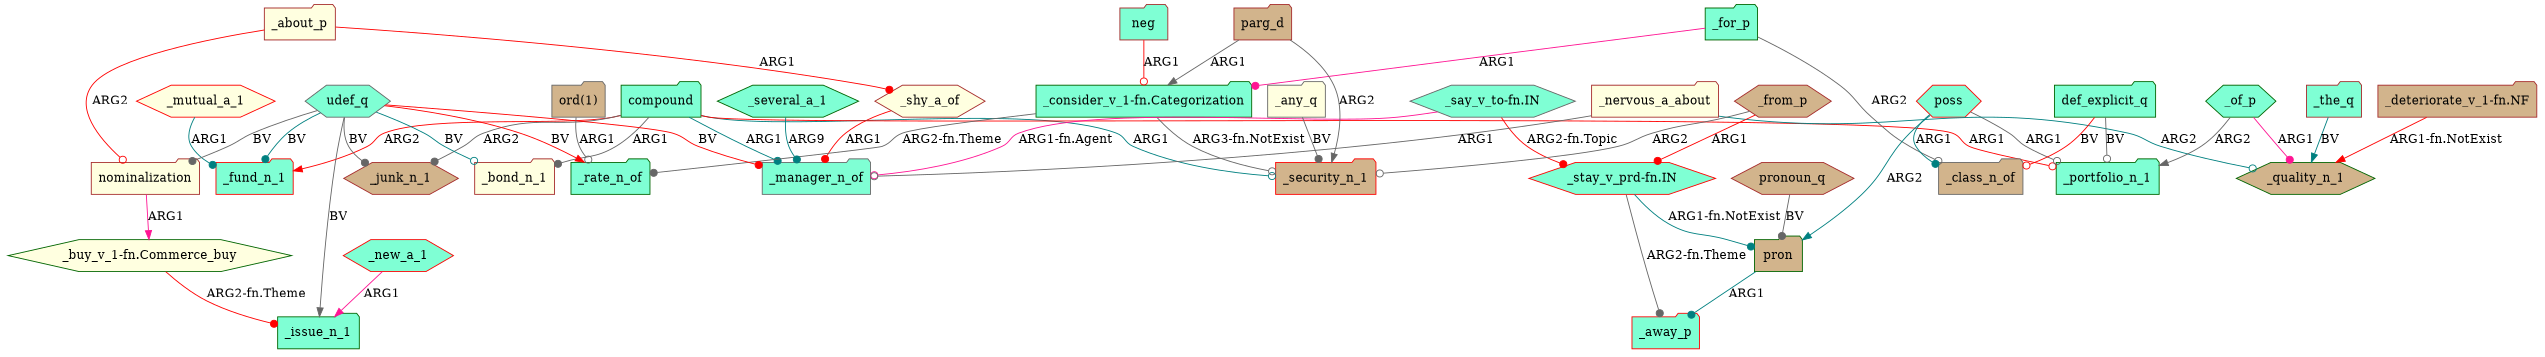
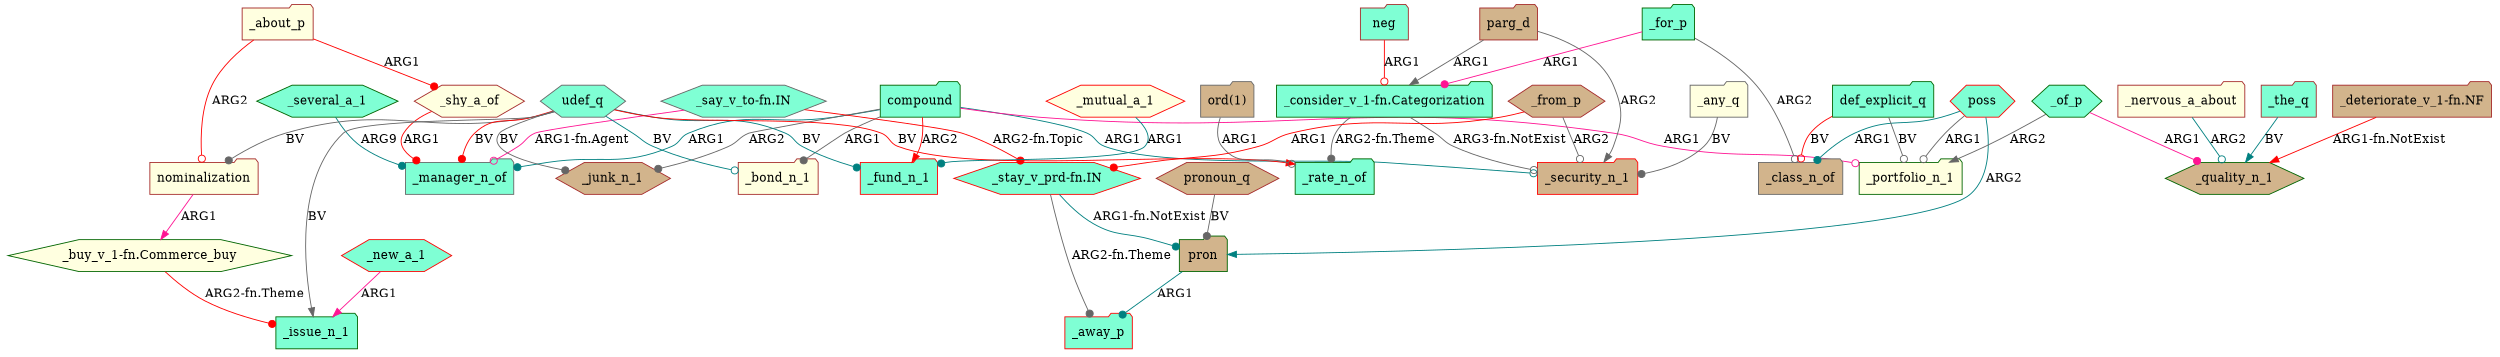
(1446, 121) -> (1385, 117)
(1236, 157) -> none
(2108, 178) -> (1911, 178)
